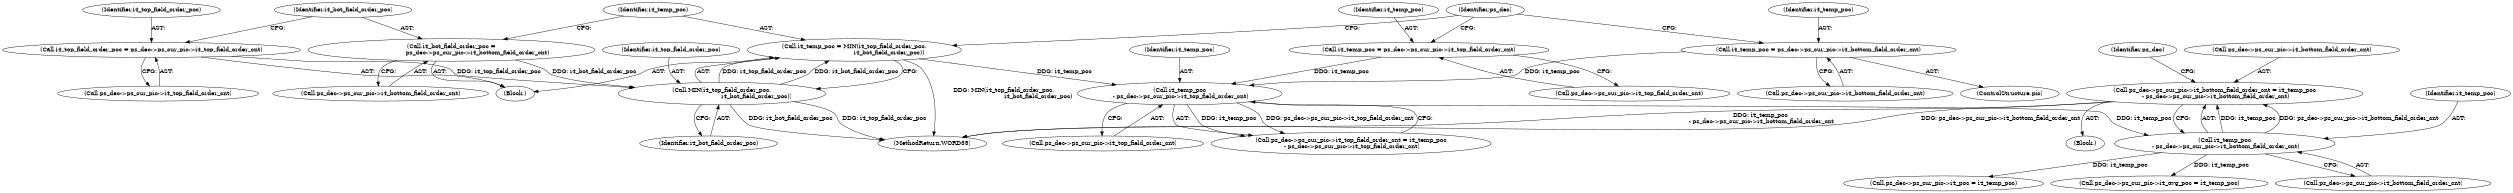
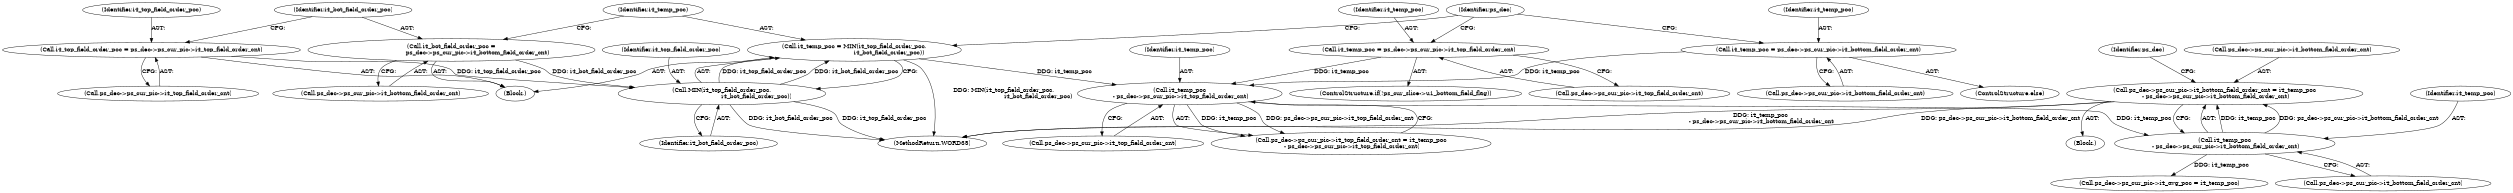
none -> (1406, 94)
(2010, 94) -> (2010, 94)
(1944, 183) -> none
